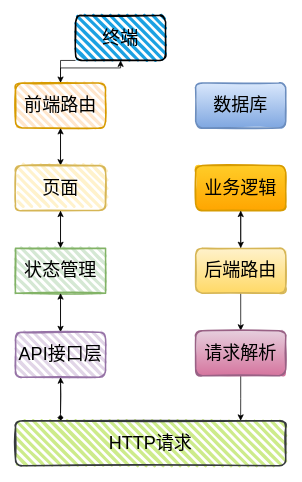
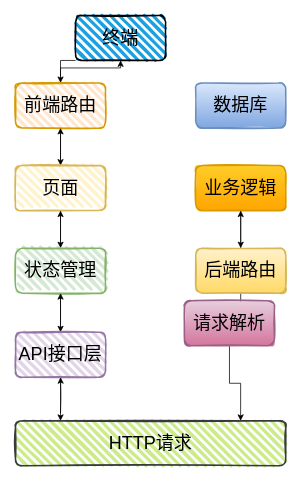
(60, 270) -> (60, 270)
(240, 353) -> (229, 323)
(60, 414) -> (60, 414)
